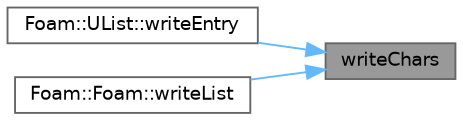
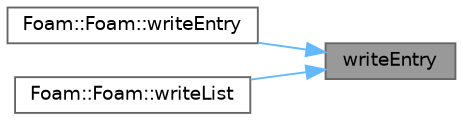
(133, 25) -> (133, 25)
(391, 61) -> (391, 61)
